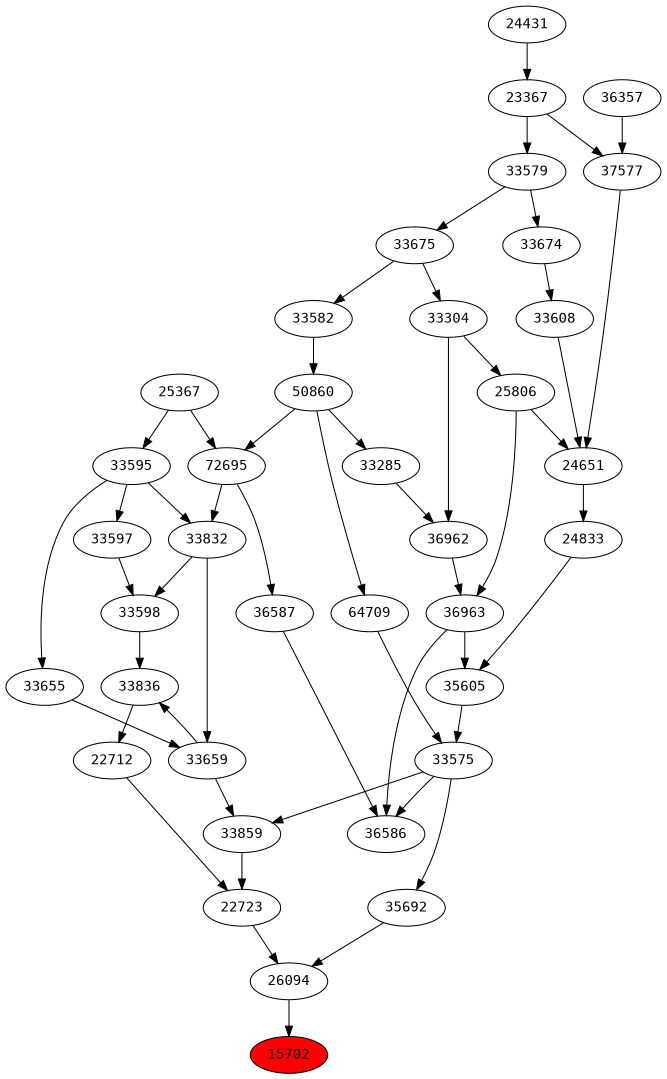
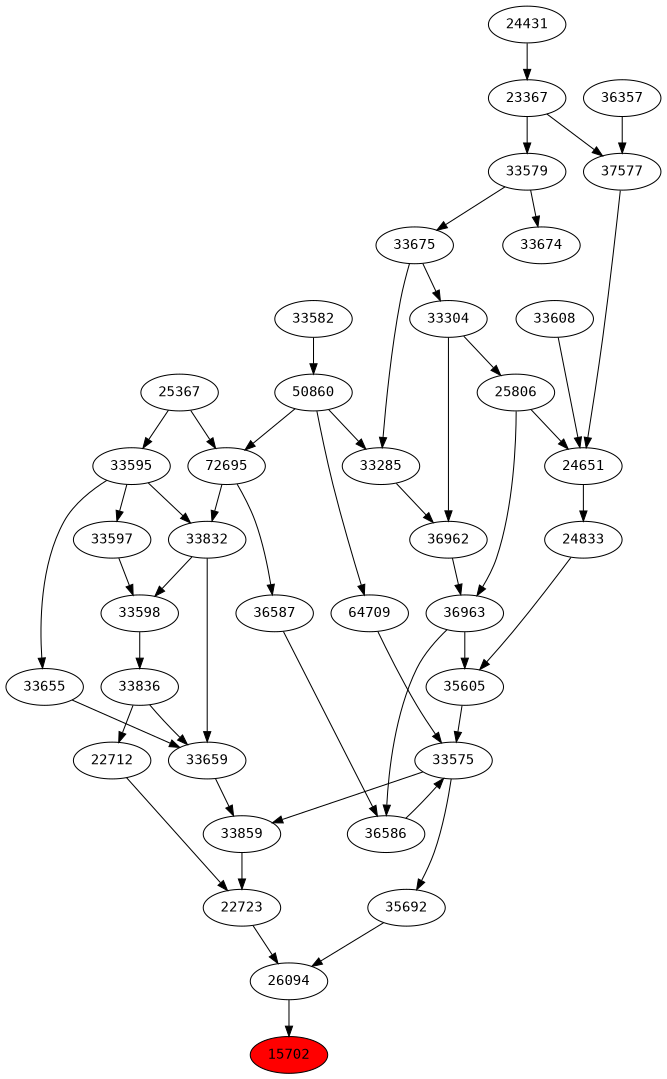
(547, 277) -> none
(368, 279) -> (393, 350)
(183, 726) -> (164, 721)
(418, 792) -> (422, 803)
